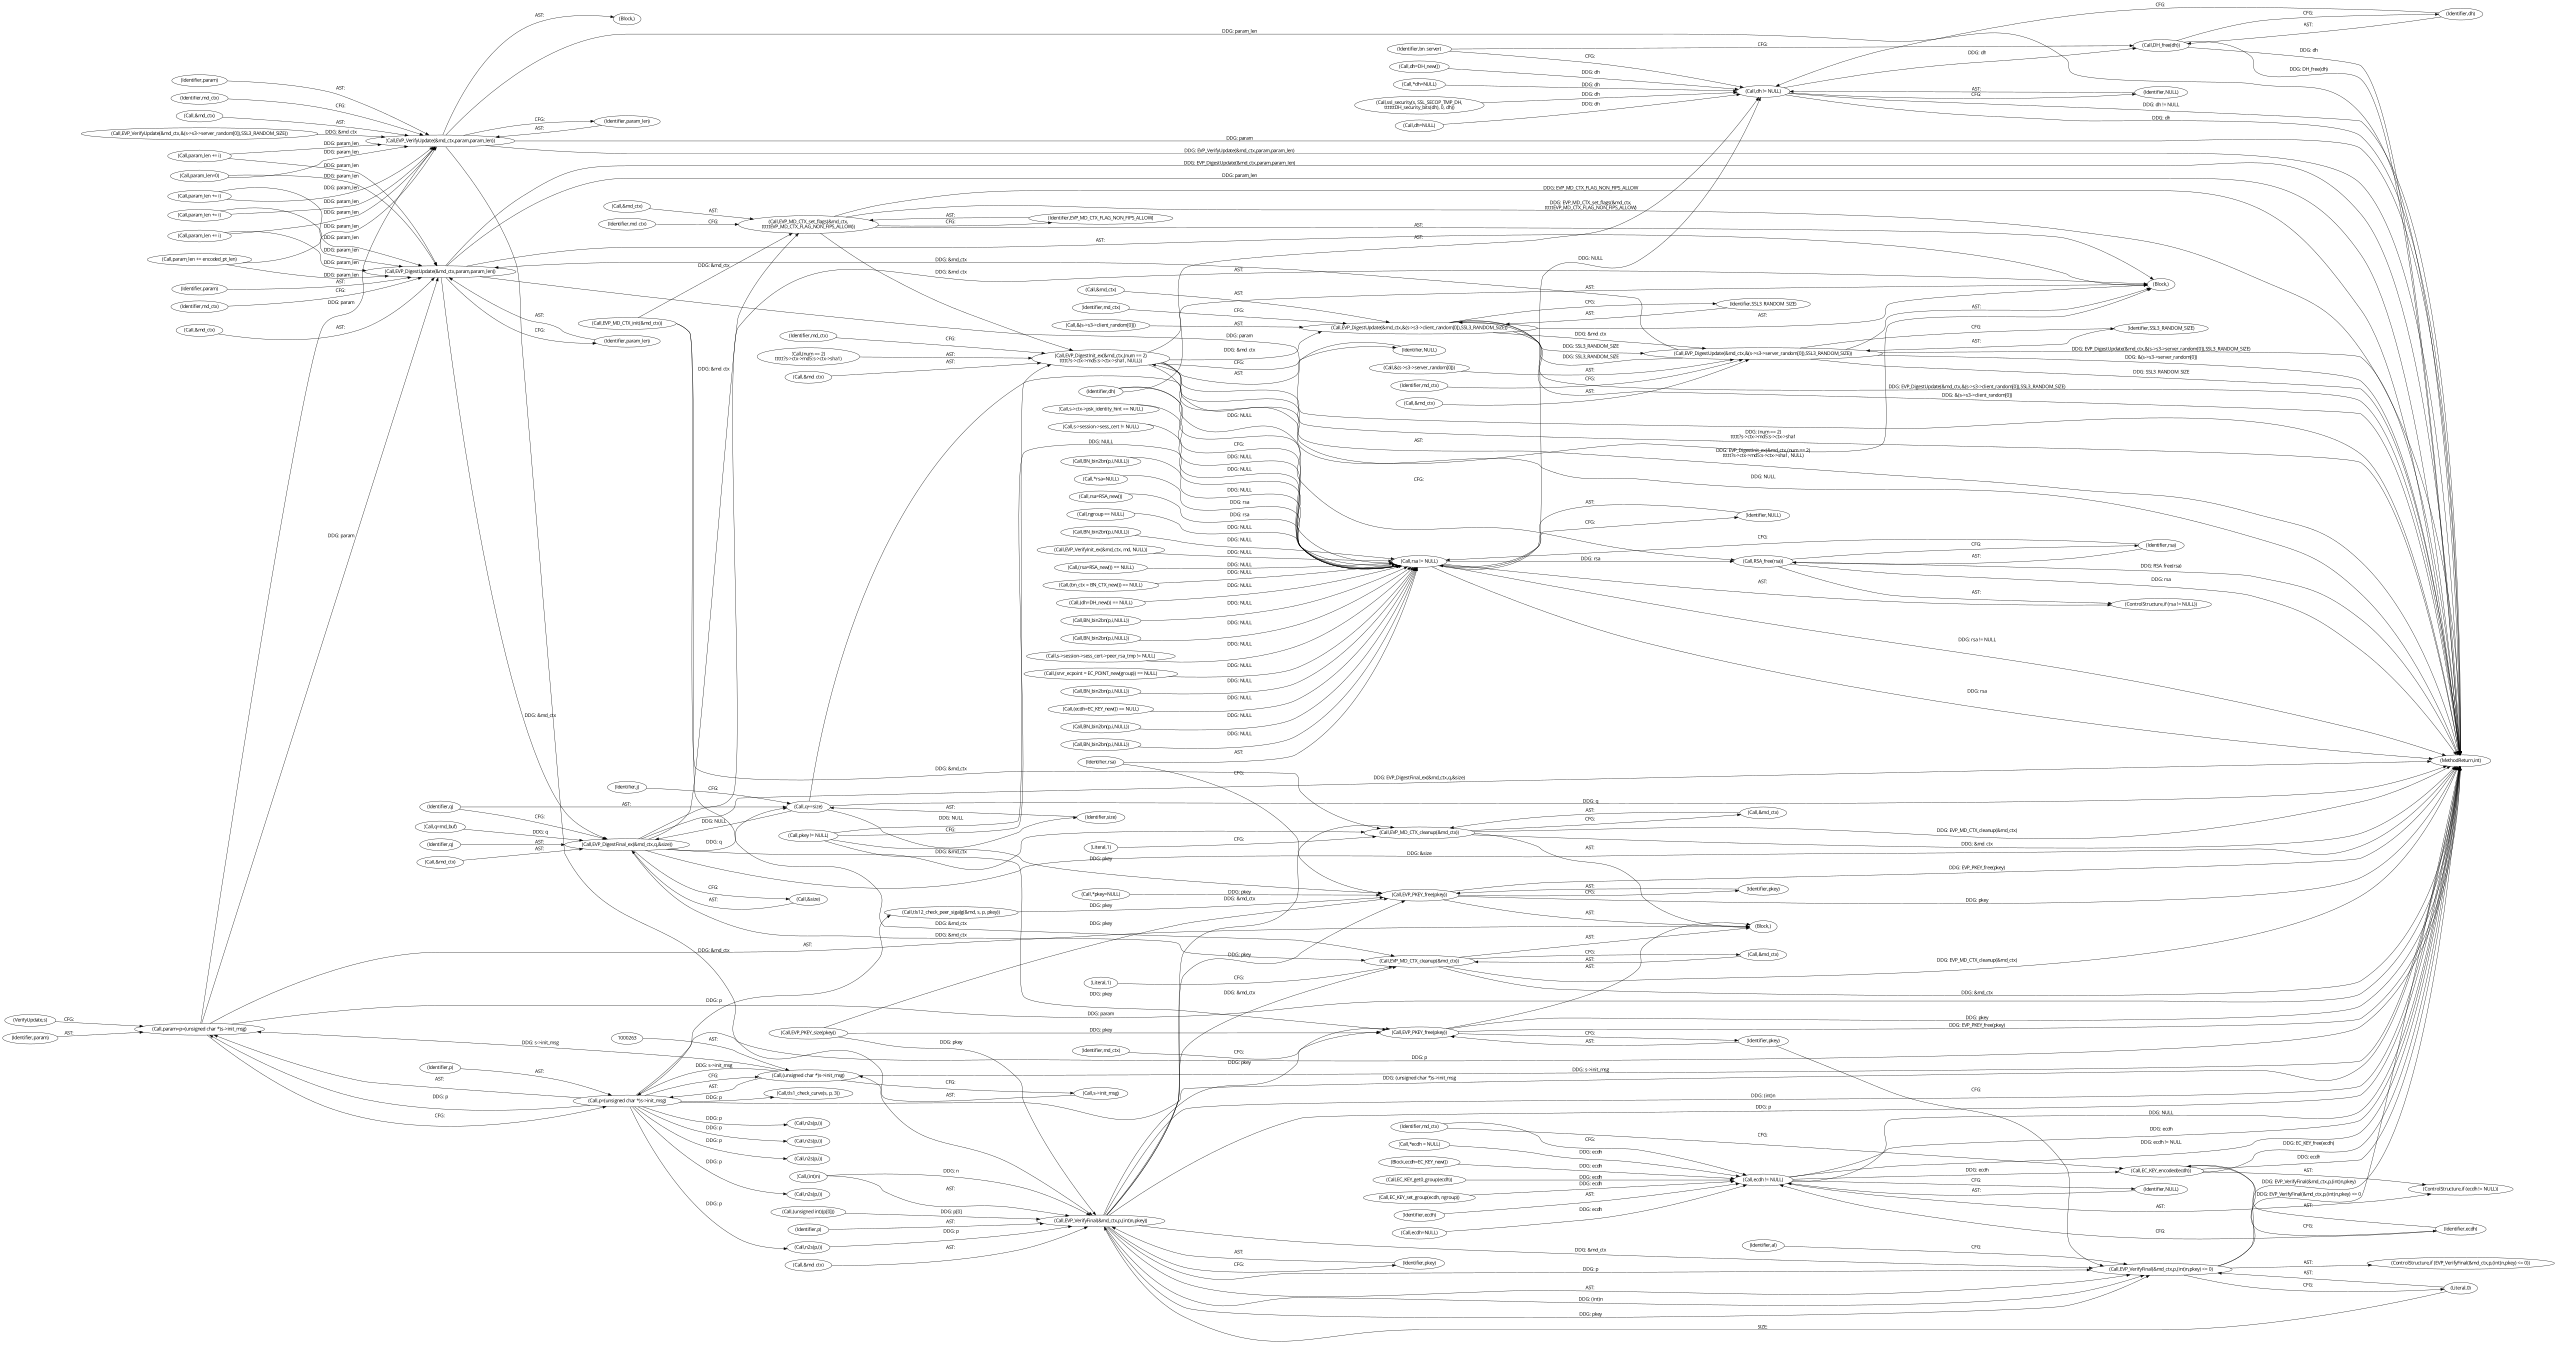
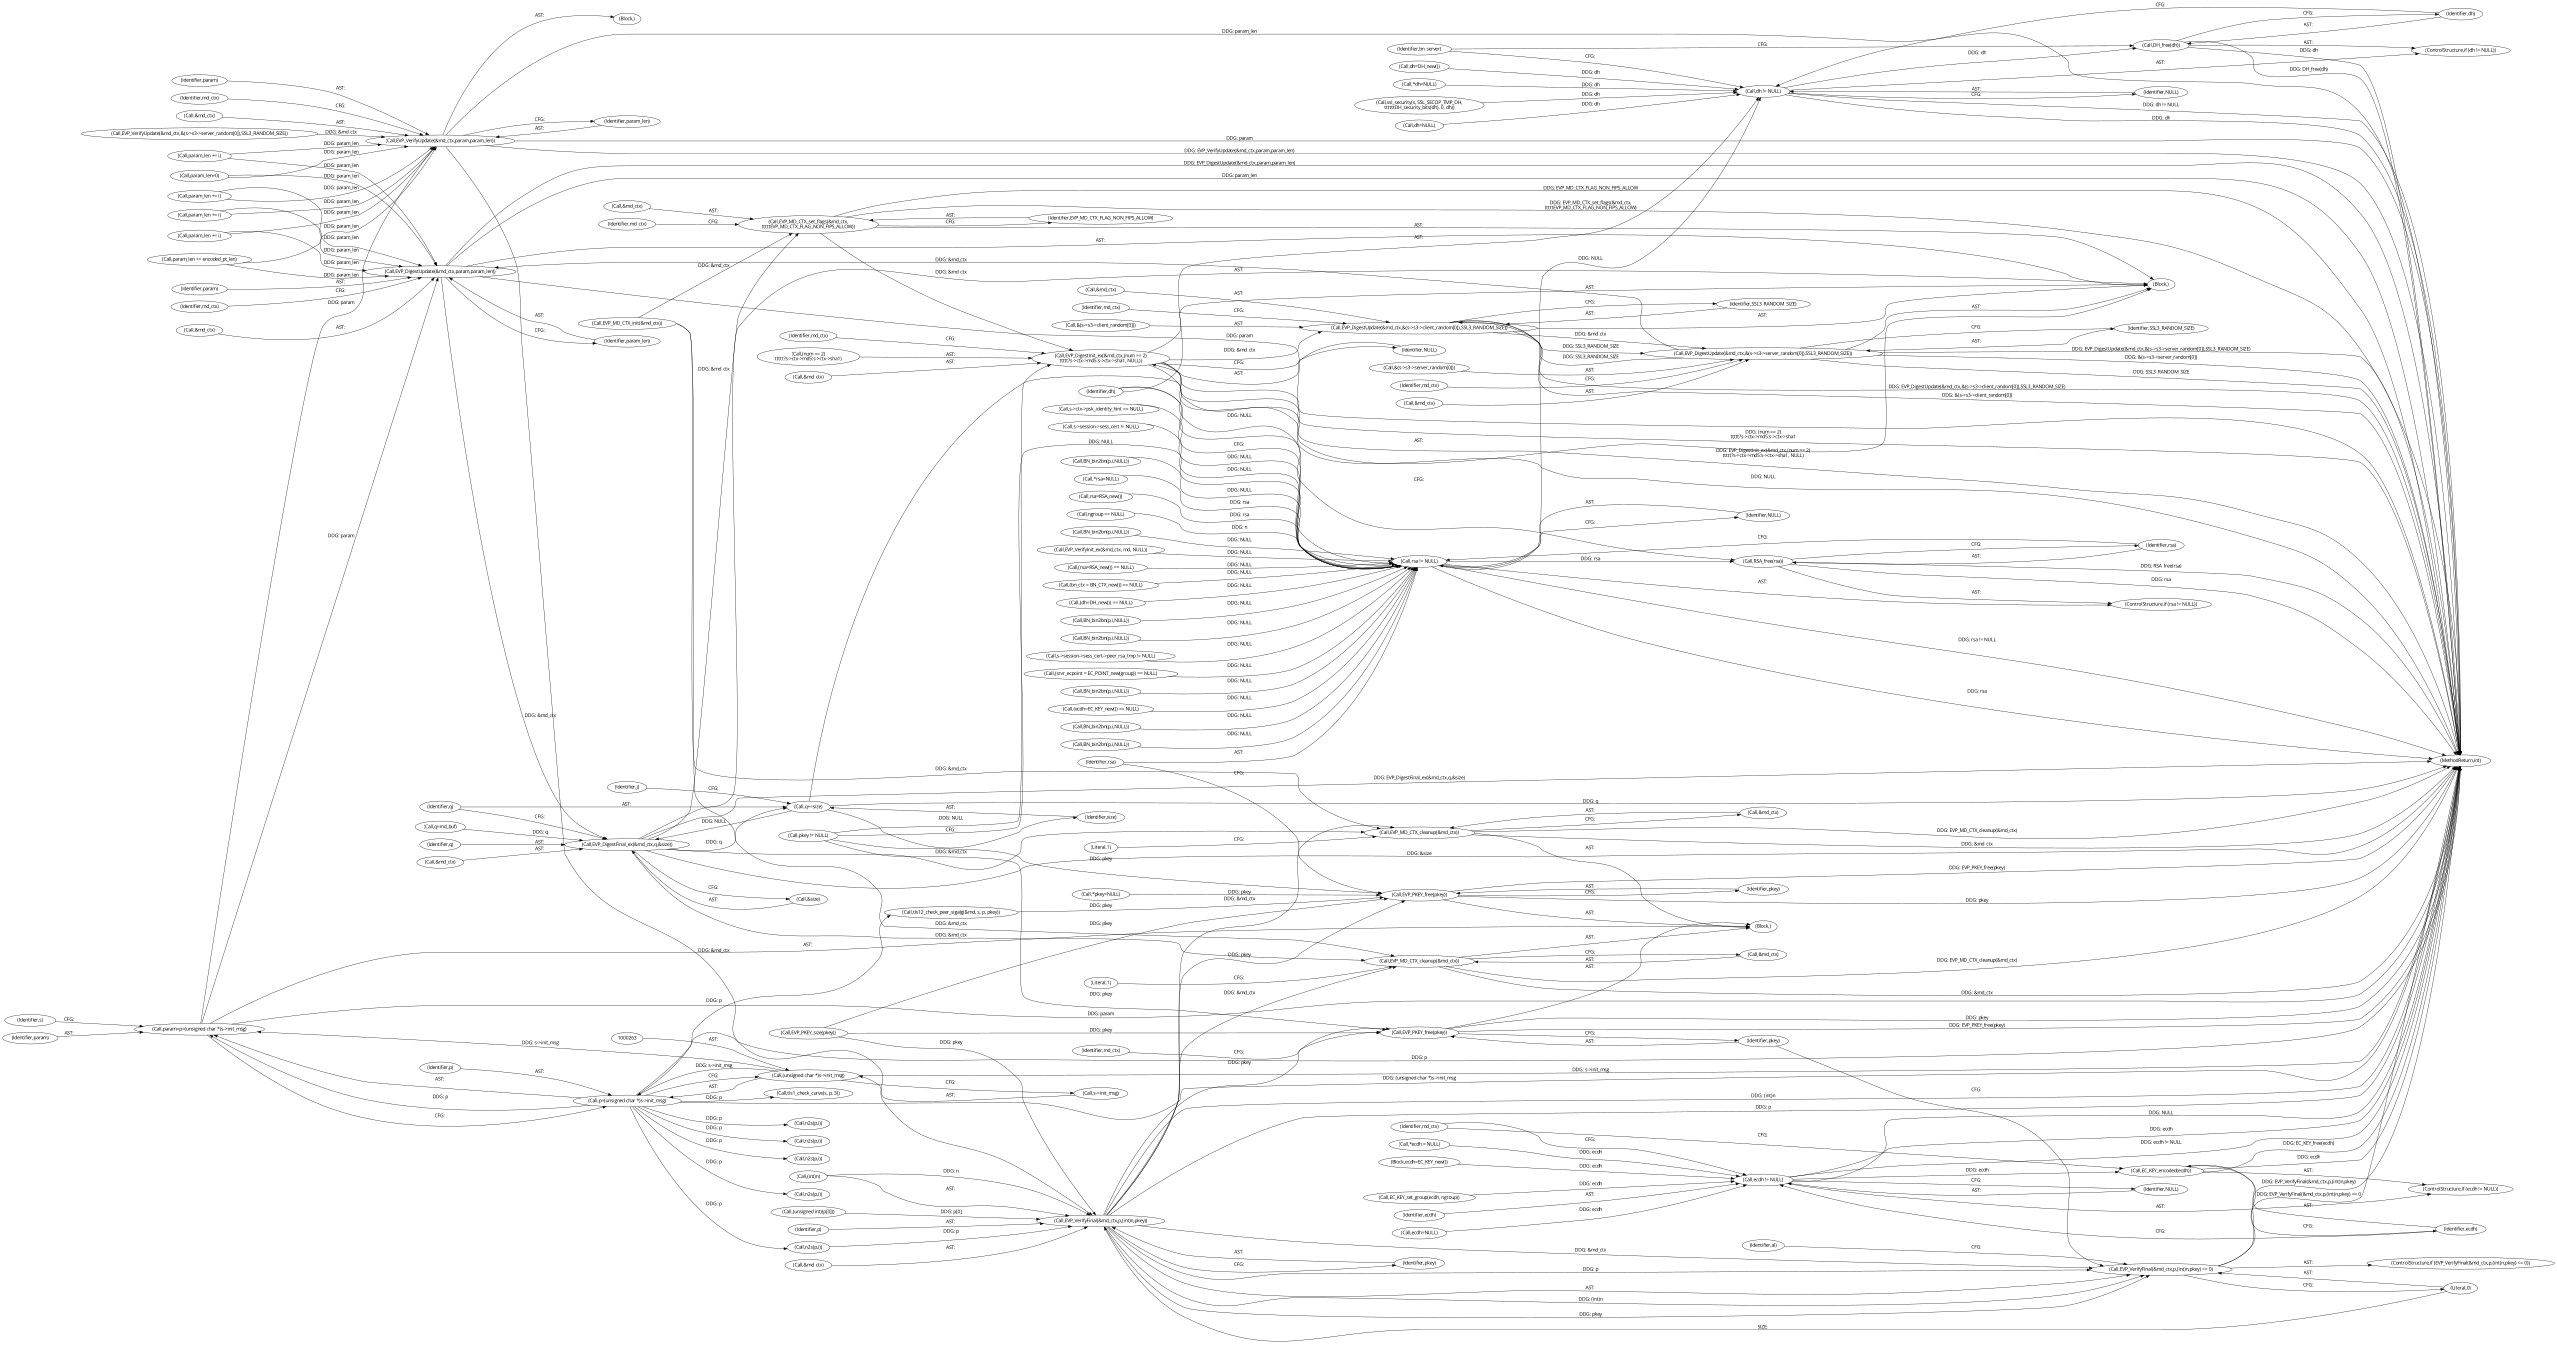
none -> (2461, 50)
(1240, 528) -> (1240, 528)
(30, 1020) -> (30, 1020)
(1419, 1180) -> none
